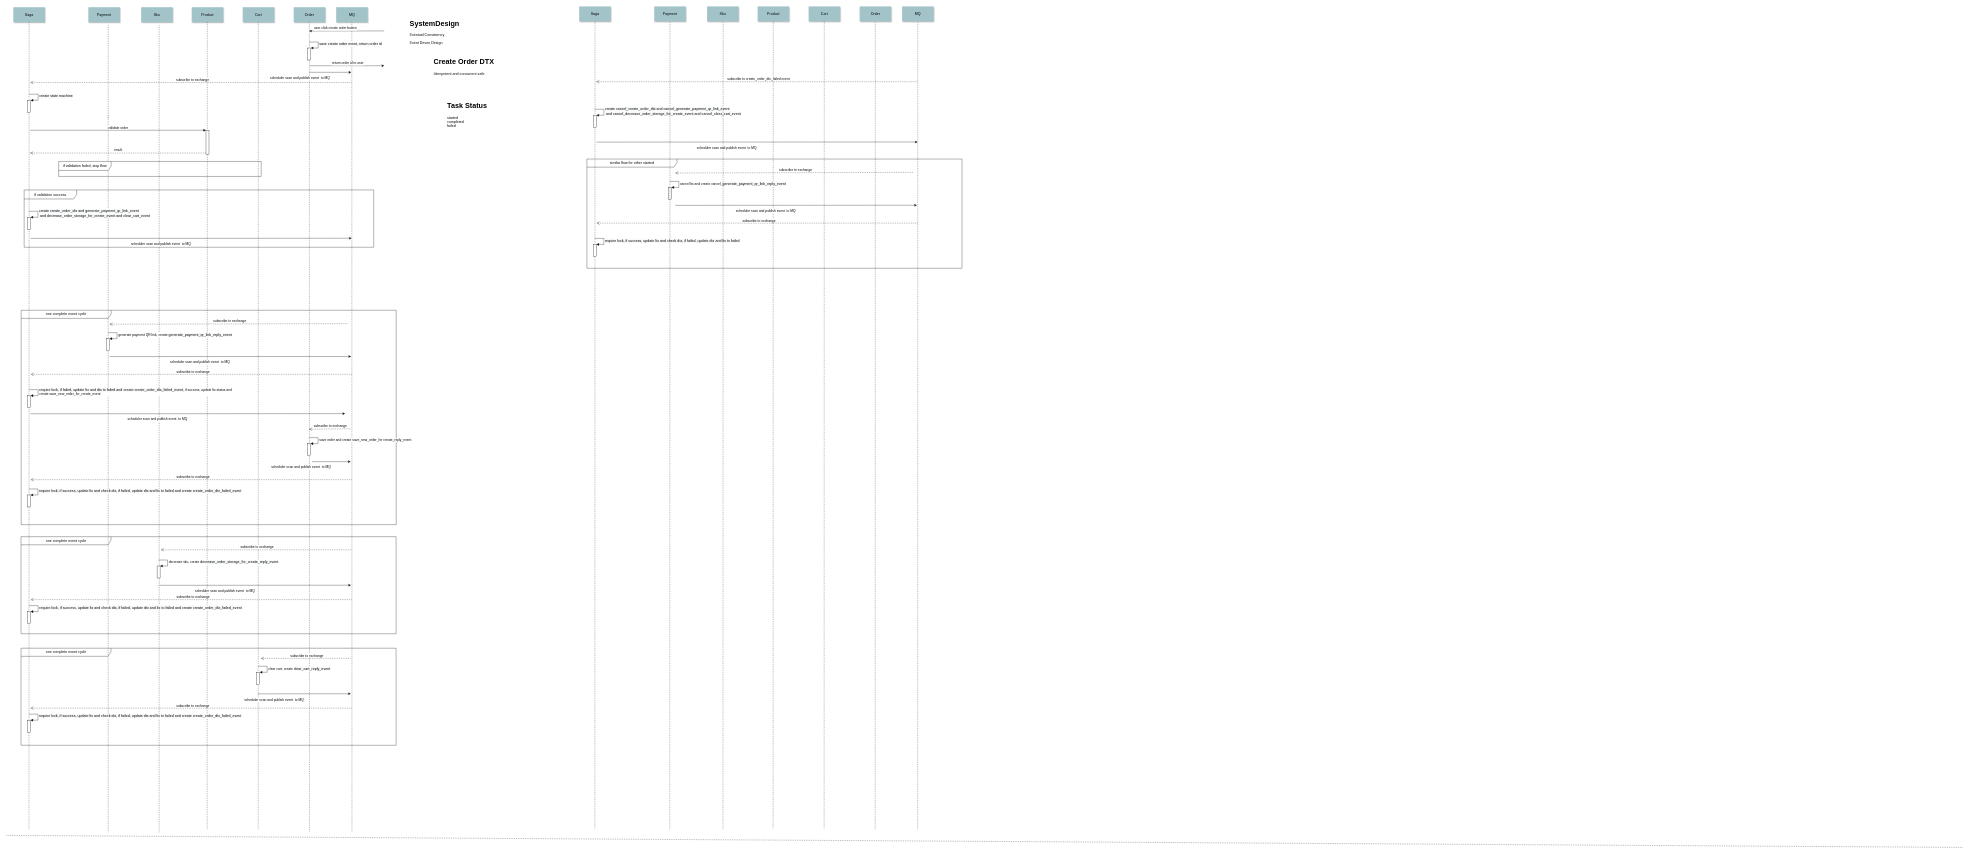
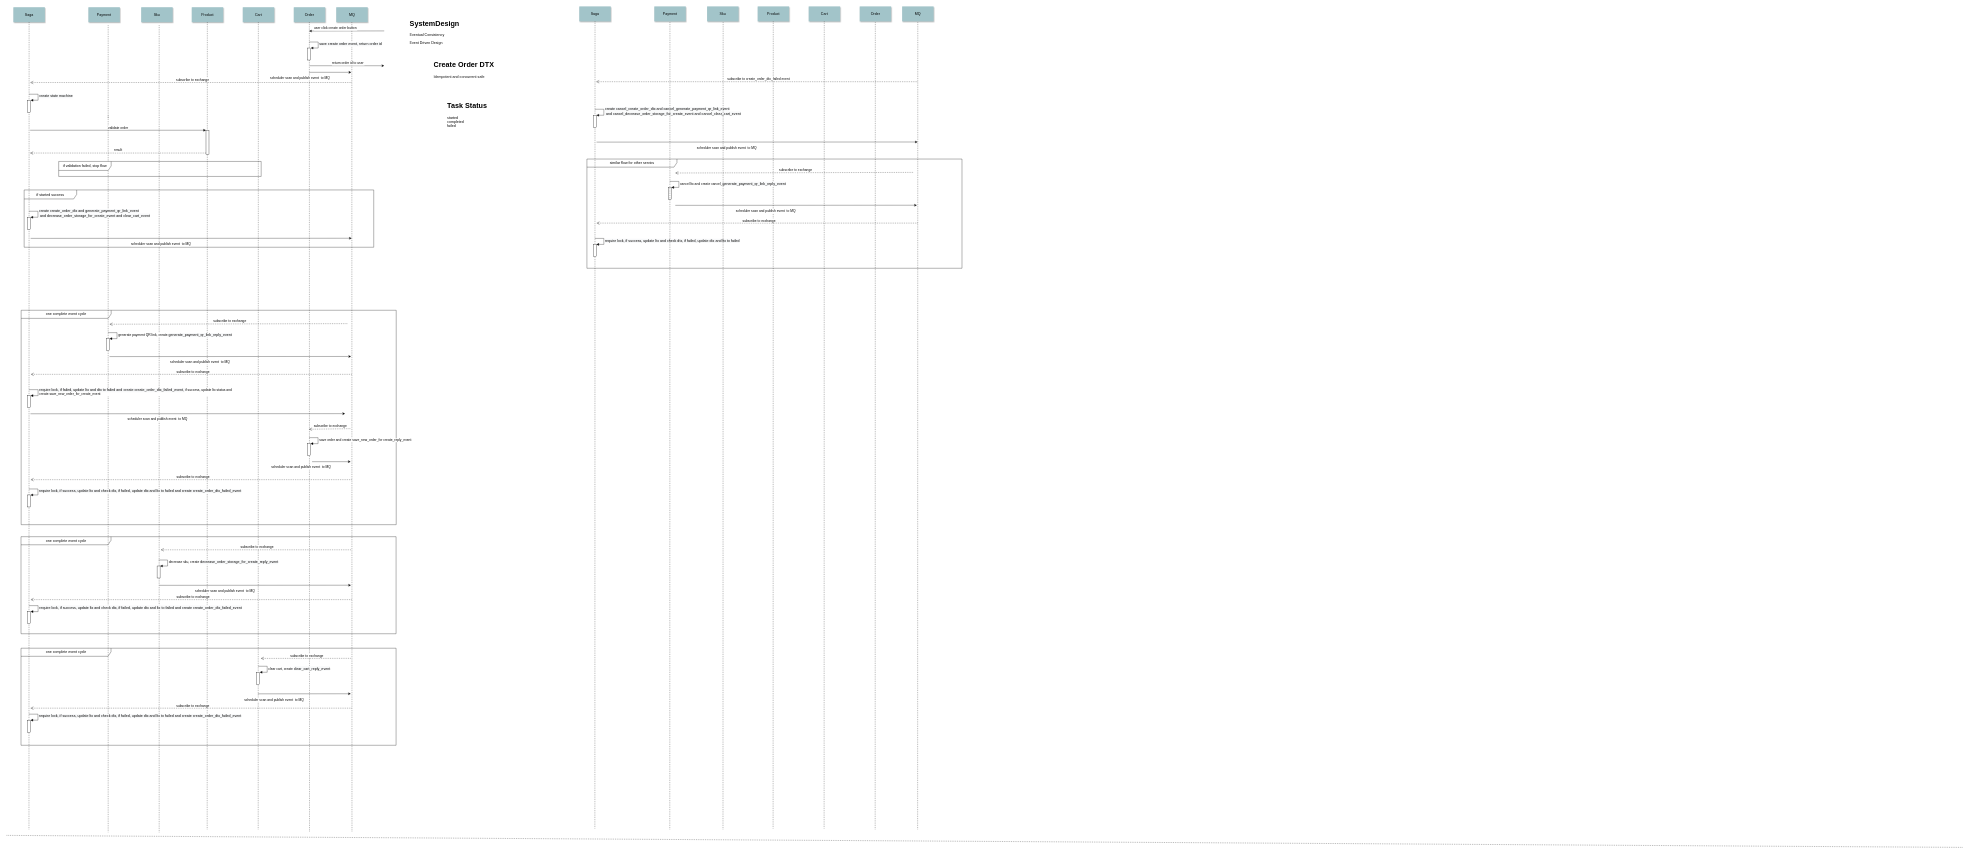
(467, 74) -> (467, 77)
(632, 163) -> (632, 163)
(50, 194) -> (50, 194)
